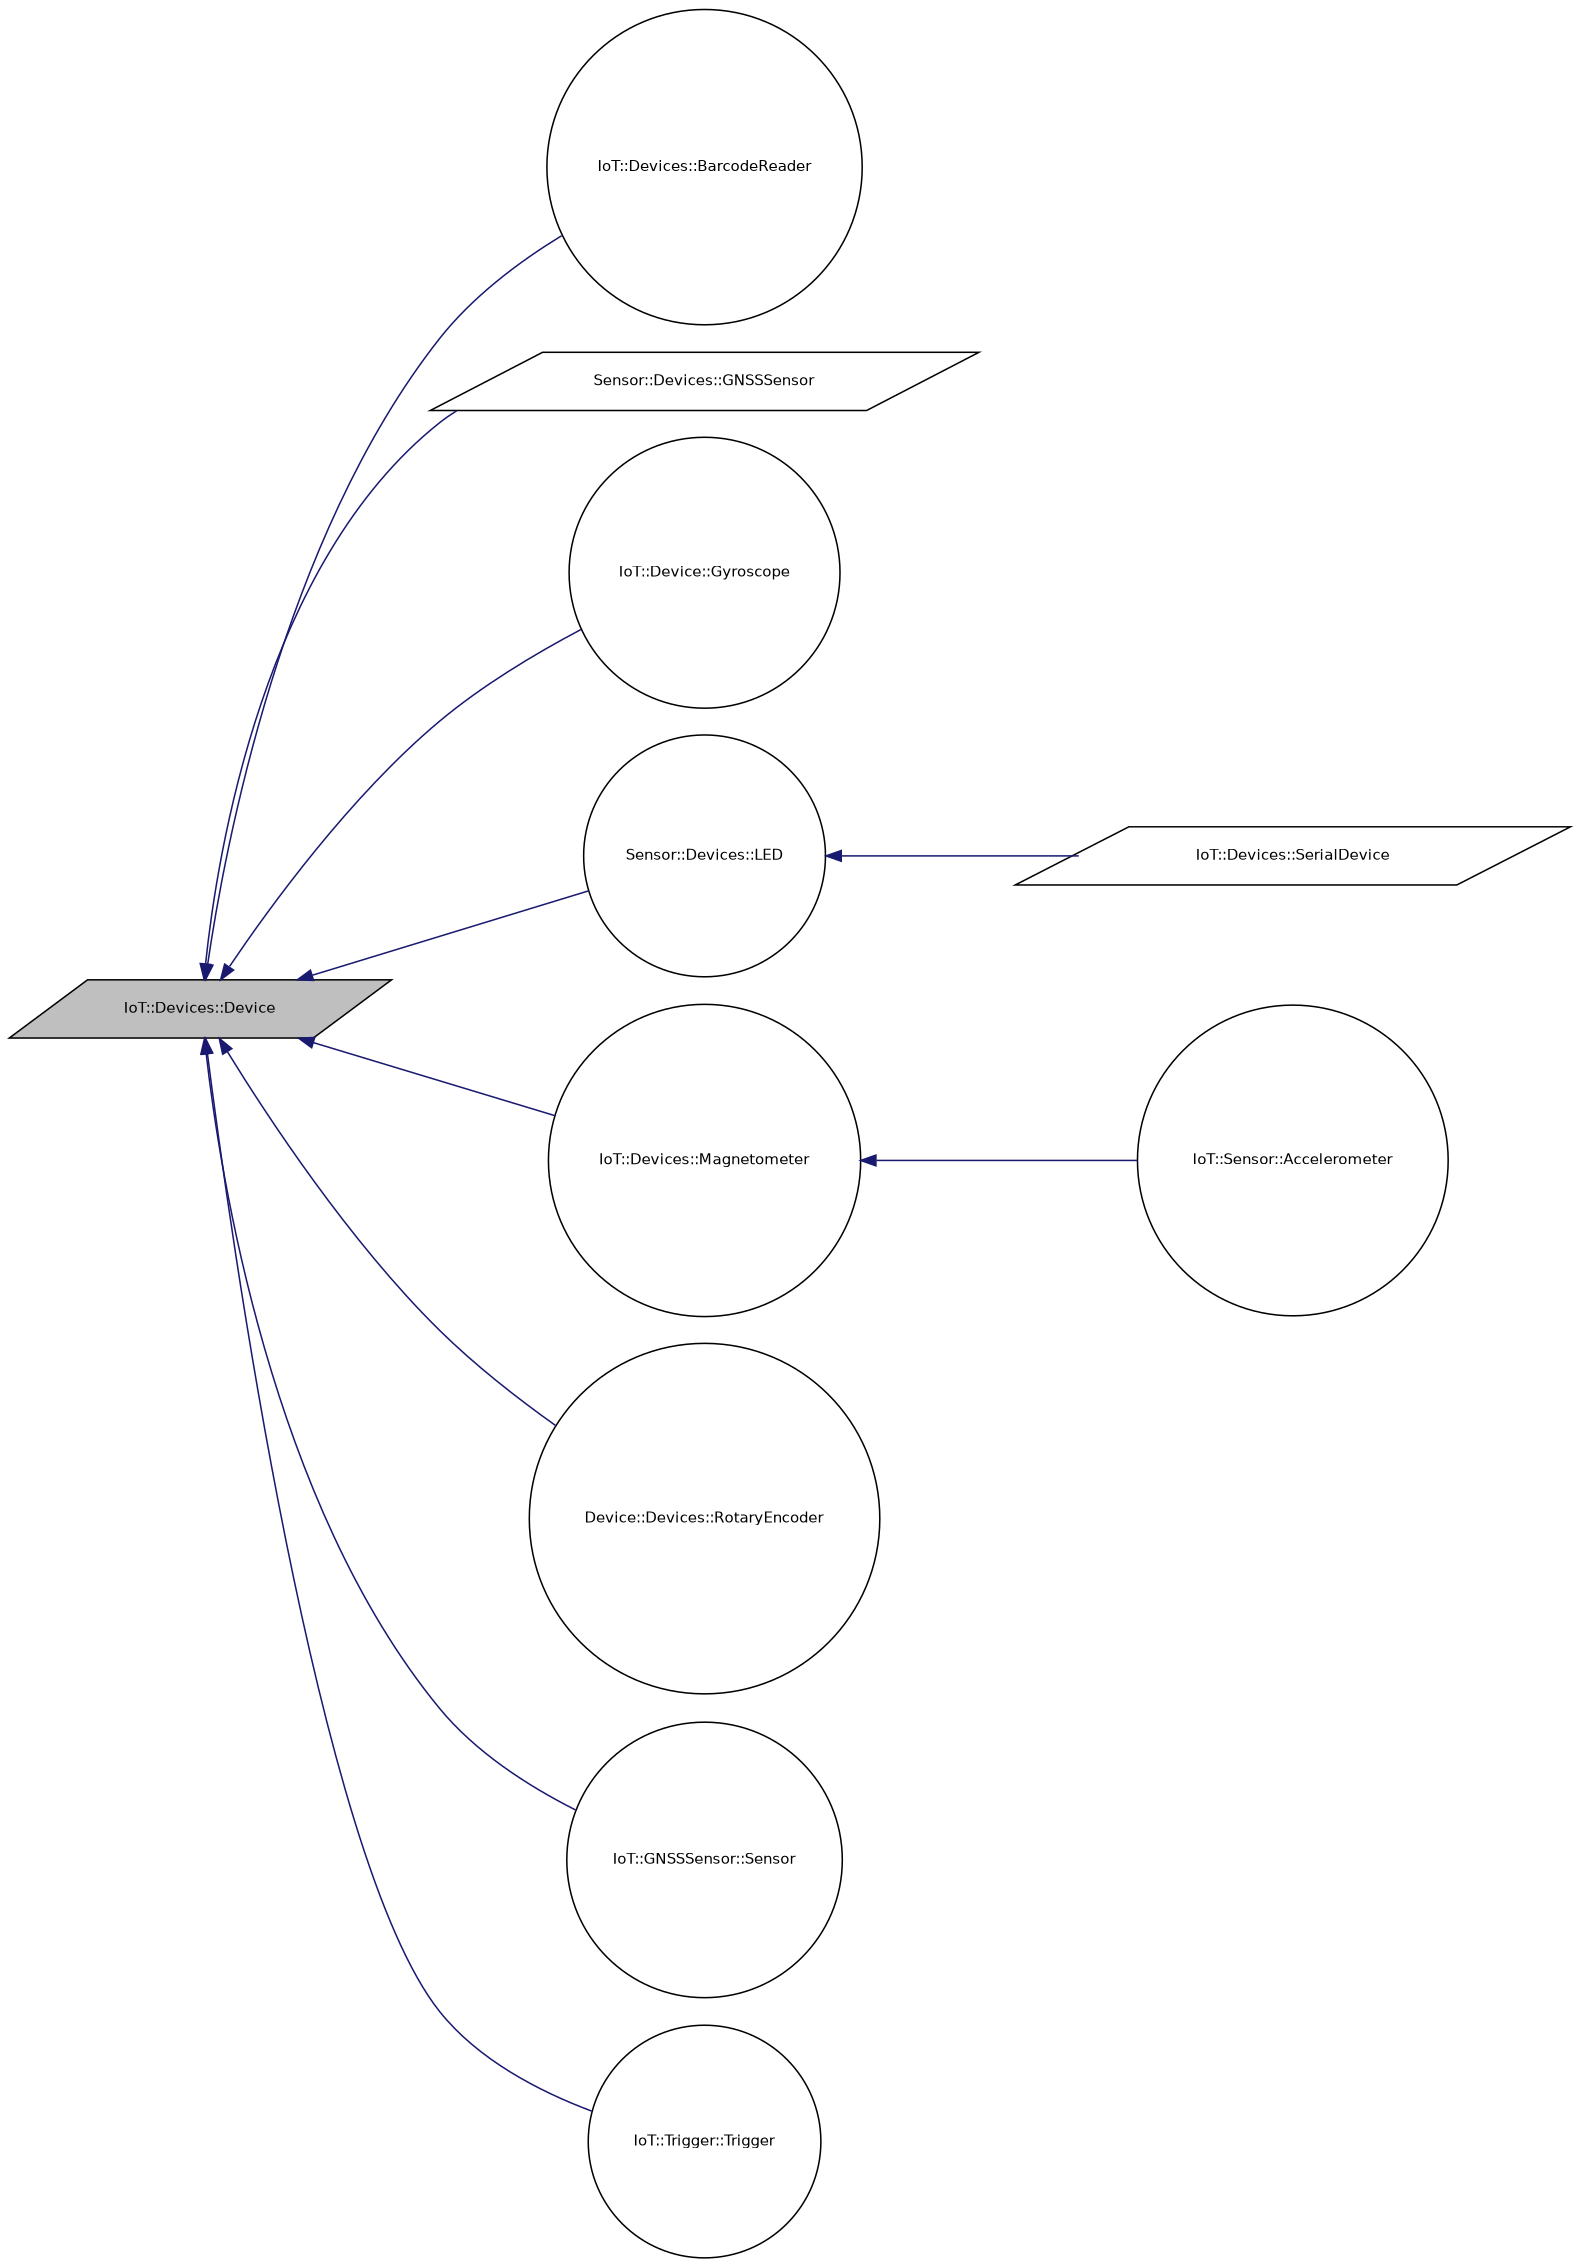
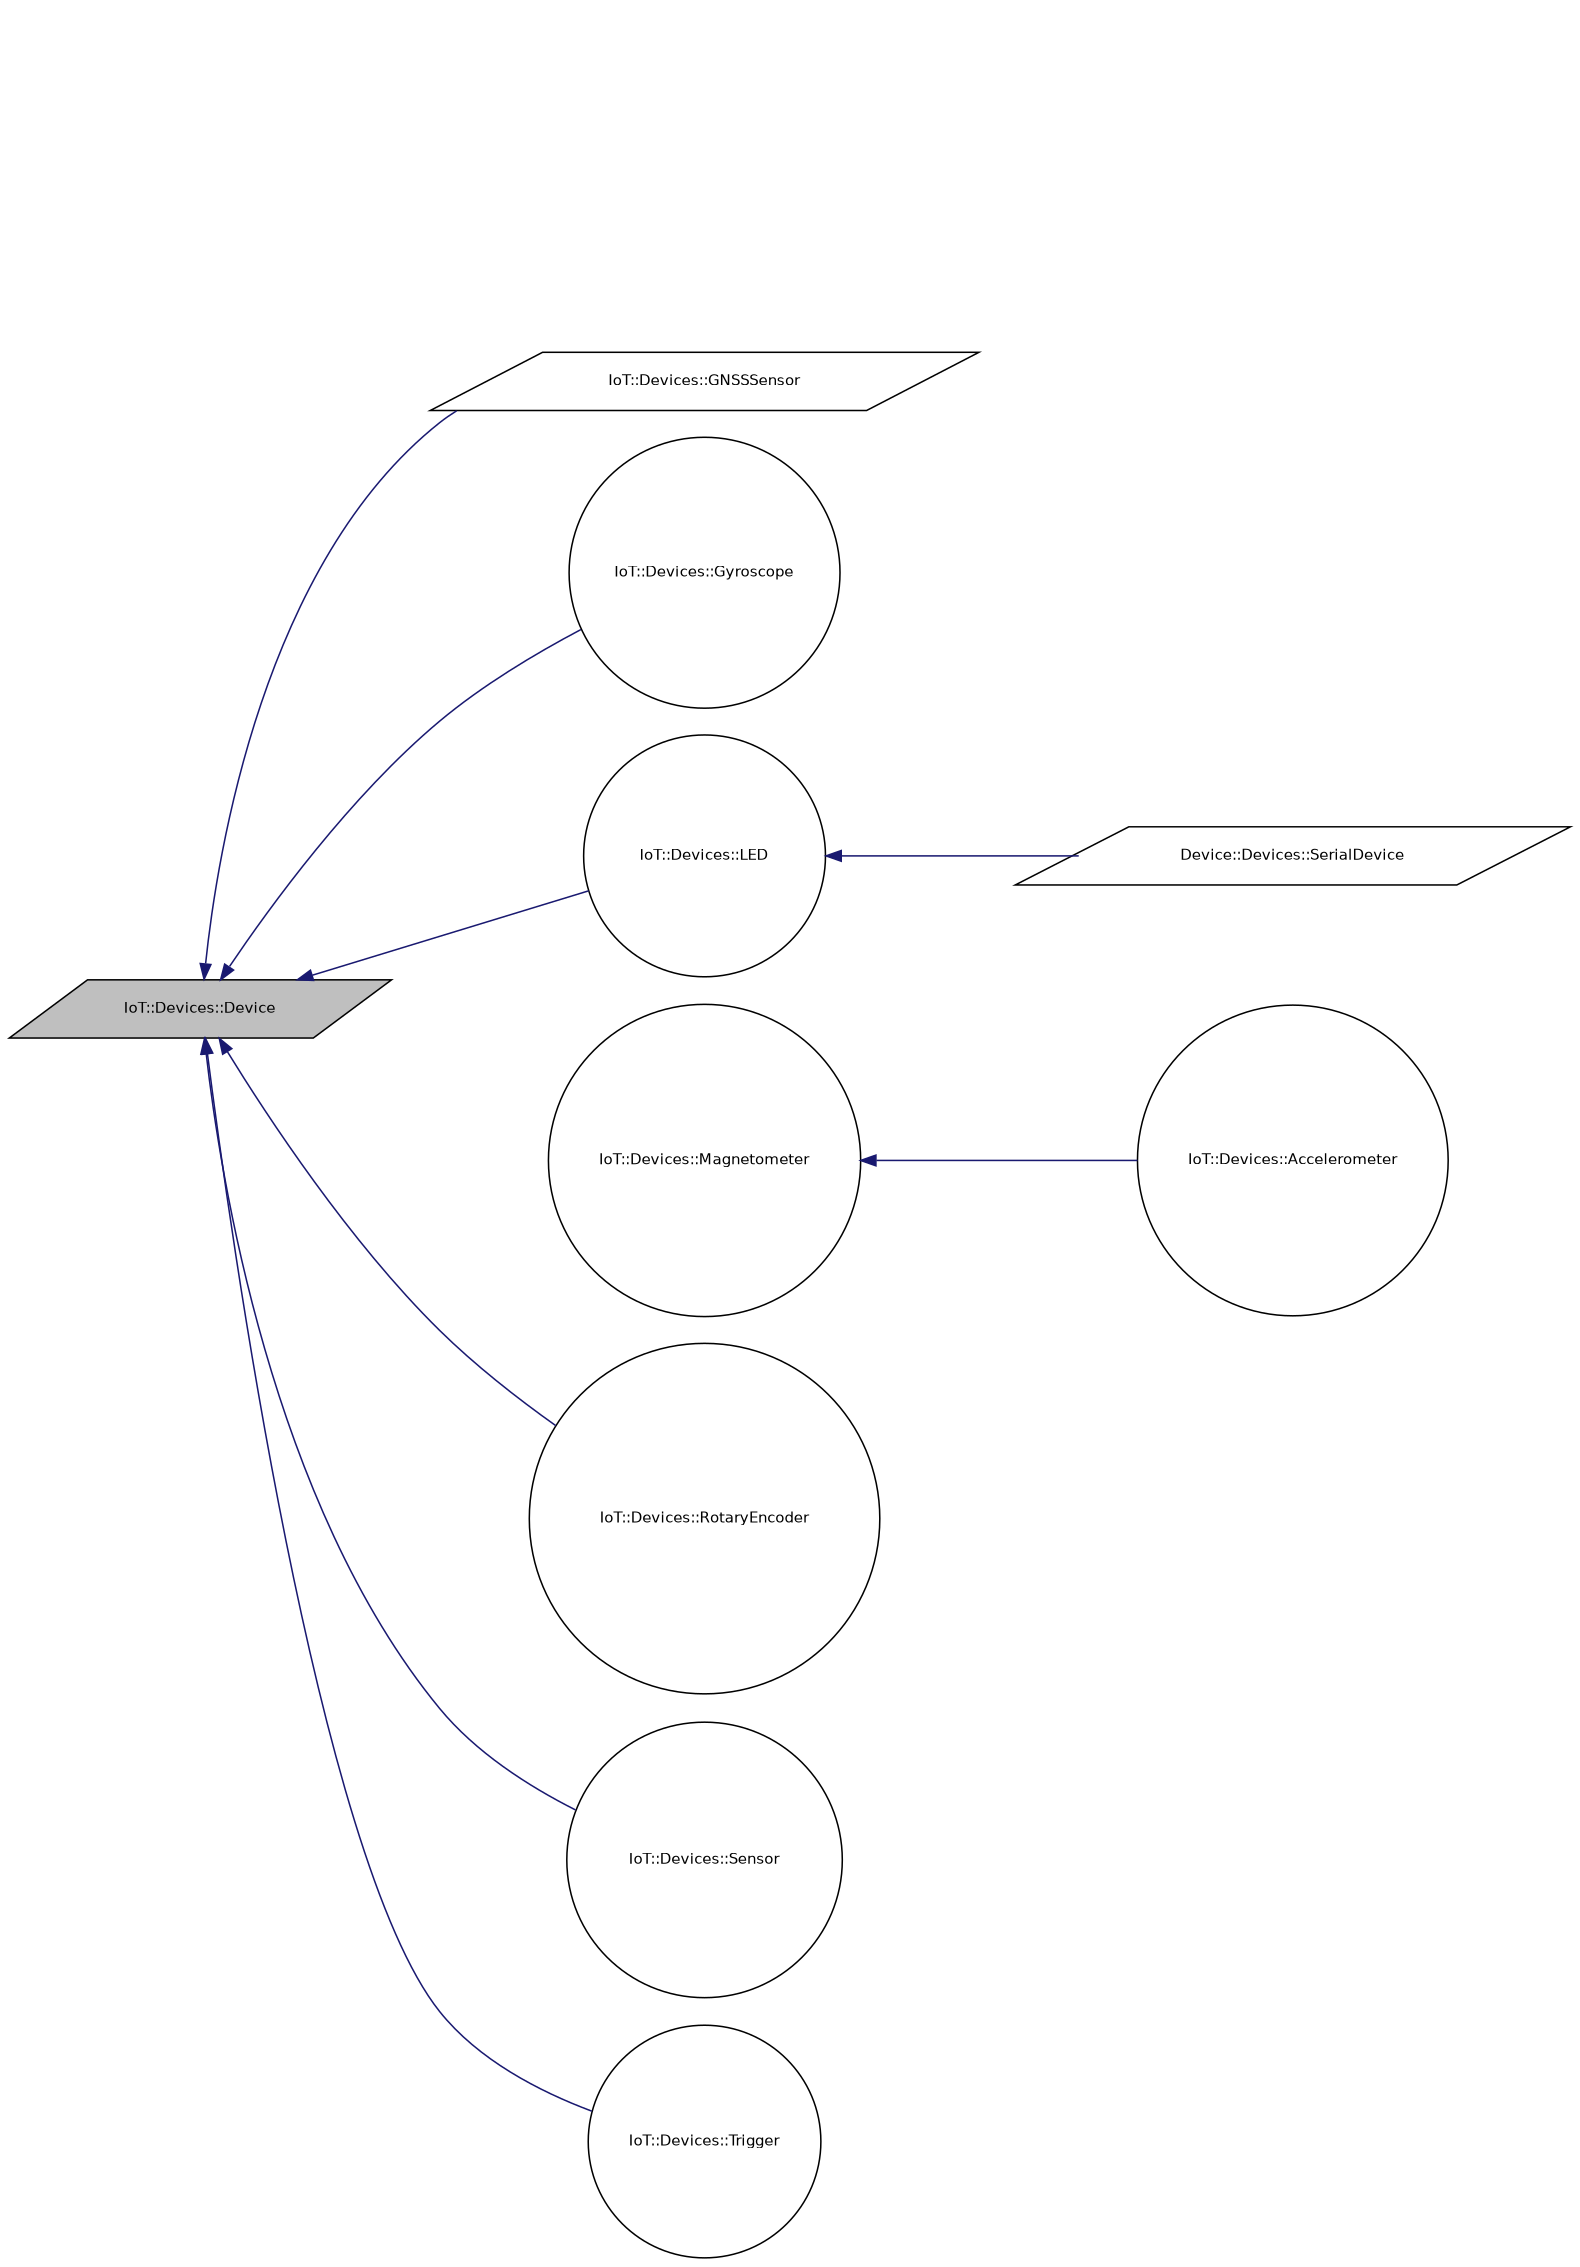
(705, 167) -> none
(705, 381) -> (705, 381)
(705, 573) -> (705, 573)
(705, 856) -> (705, 856)
(1293, 856) -> (1293, 856)
(434, 1079) -> none
(1293, 1160) -> (1293, 1160)
(705, 1519) -> (705, 1519)
(705, 1860) -> (705, 1860)
(705, 2142) -> (705, 2142)
